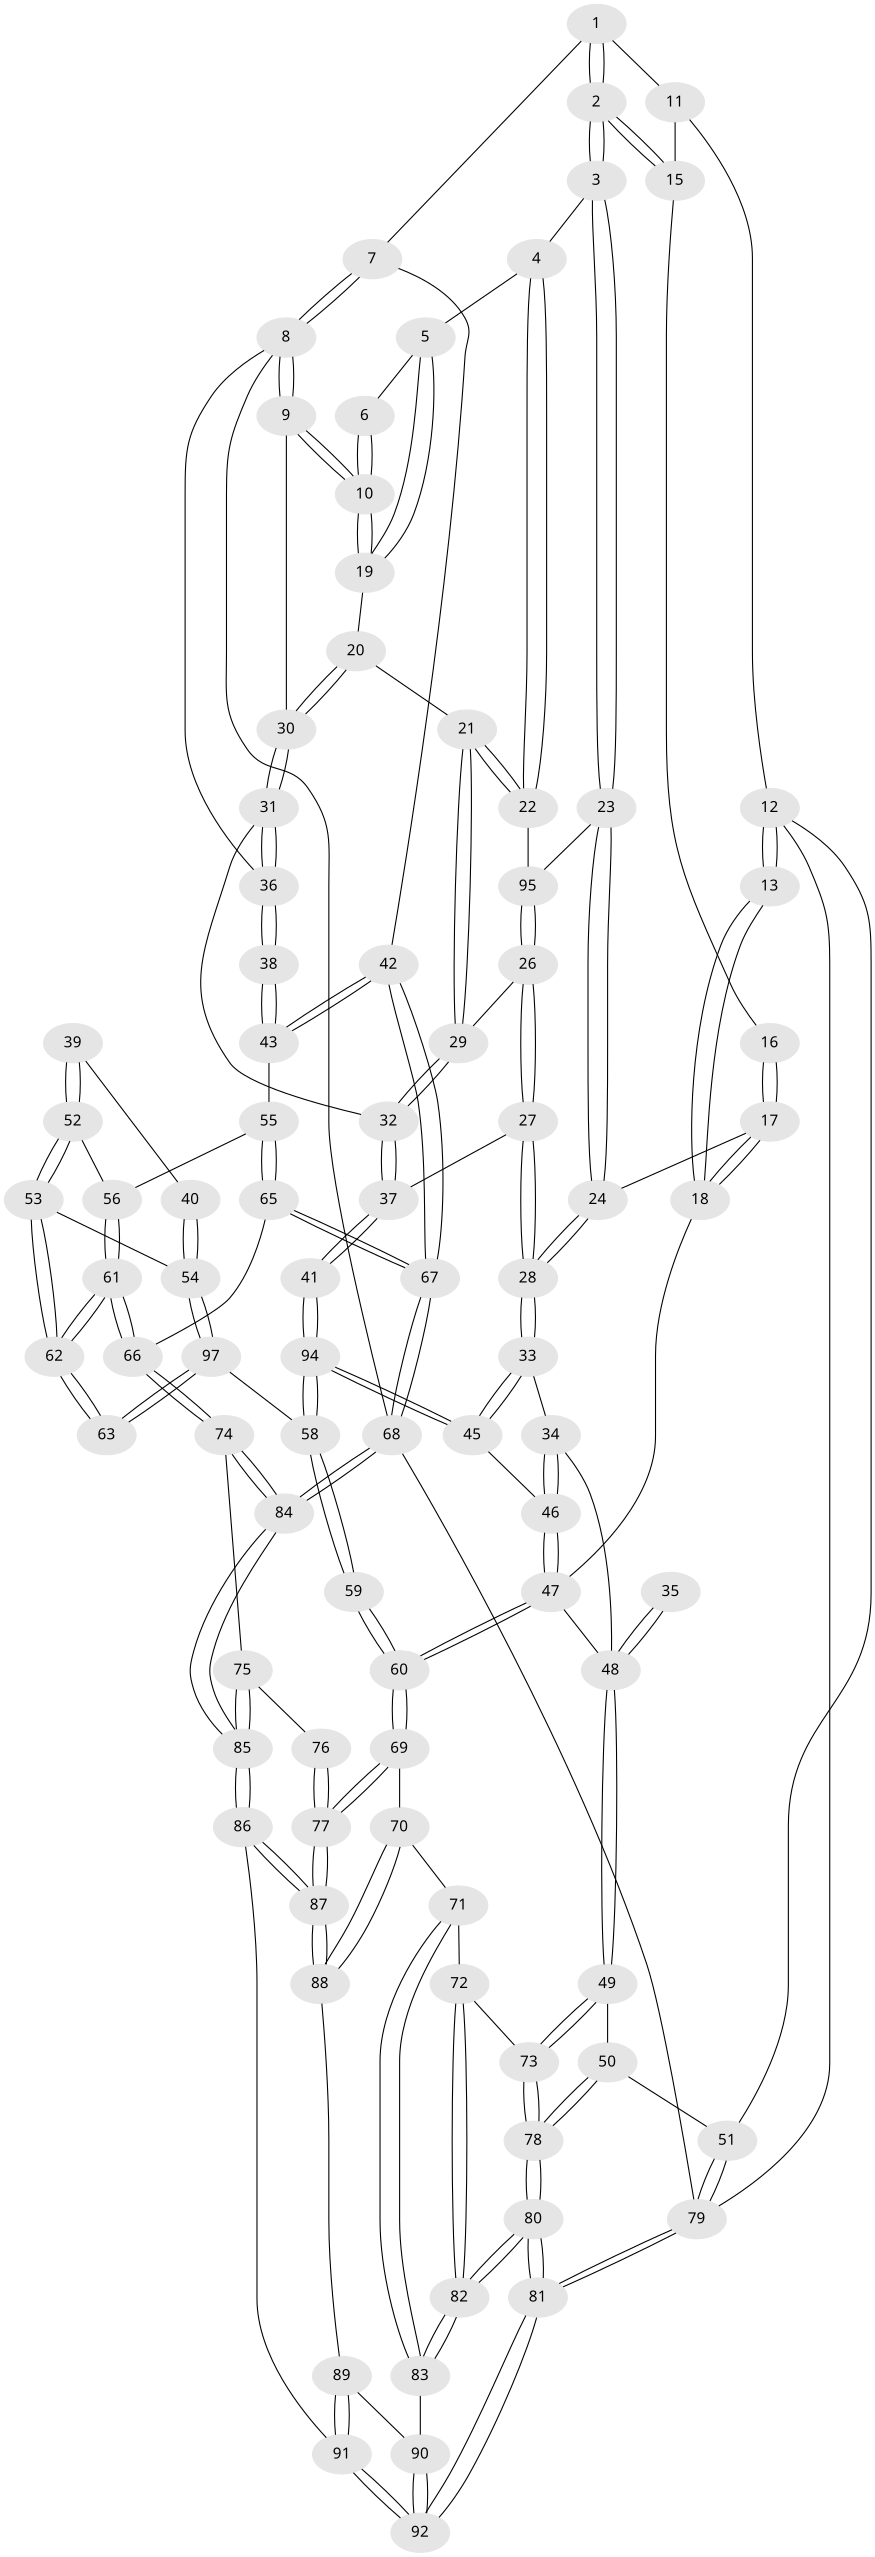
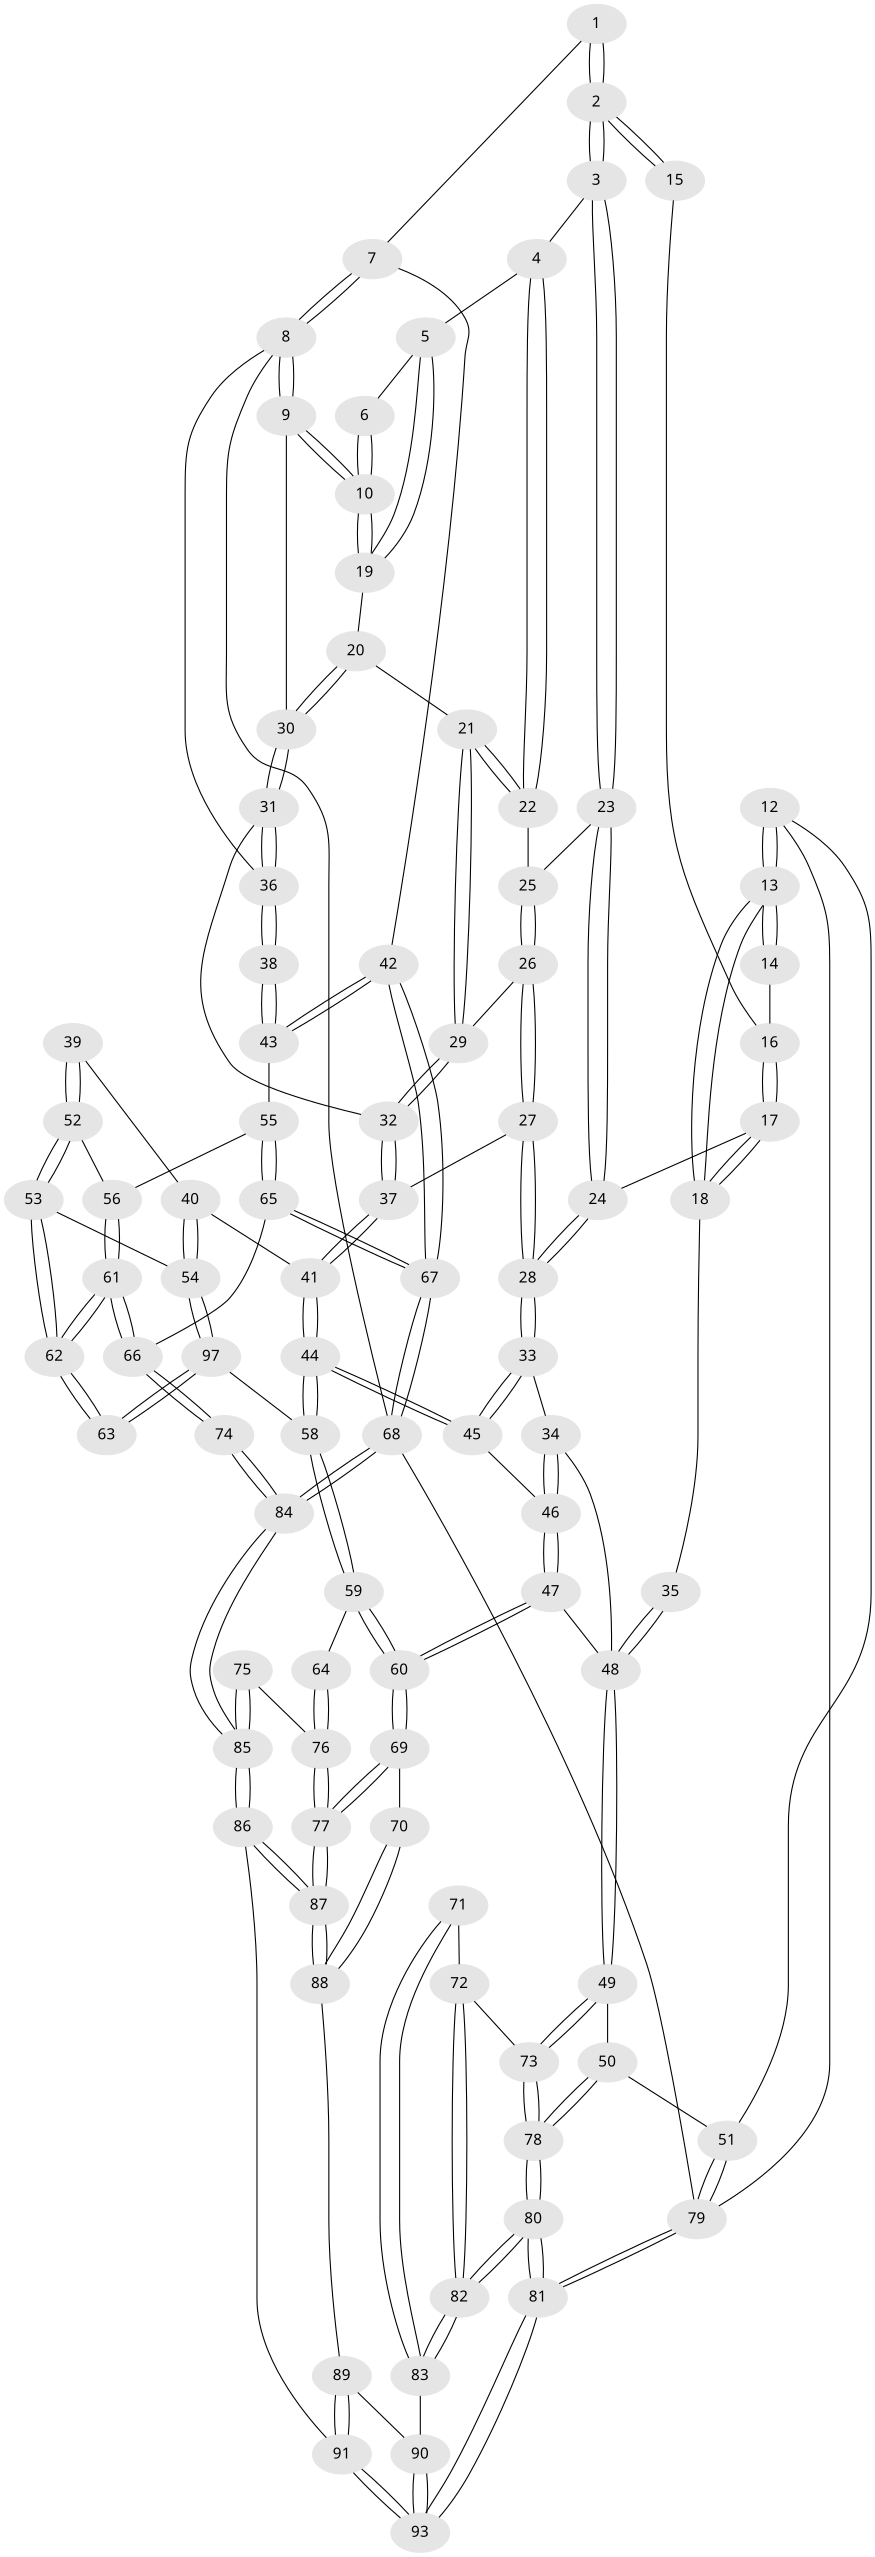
(675, 102) -> none
(528, 886) -> (528, 886)
none -> (770, 965)
none -> (251, 1239)
(310, 1357) -> (310, 1357)
(656, 1410) -> (698, 1397)
(234, 1553) -> none
none -> (321, 1670)
(429, 1866) -> none
(420, 2533) -> (420, 2533)
